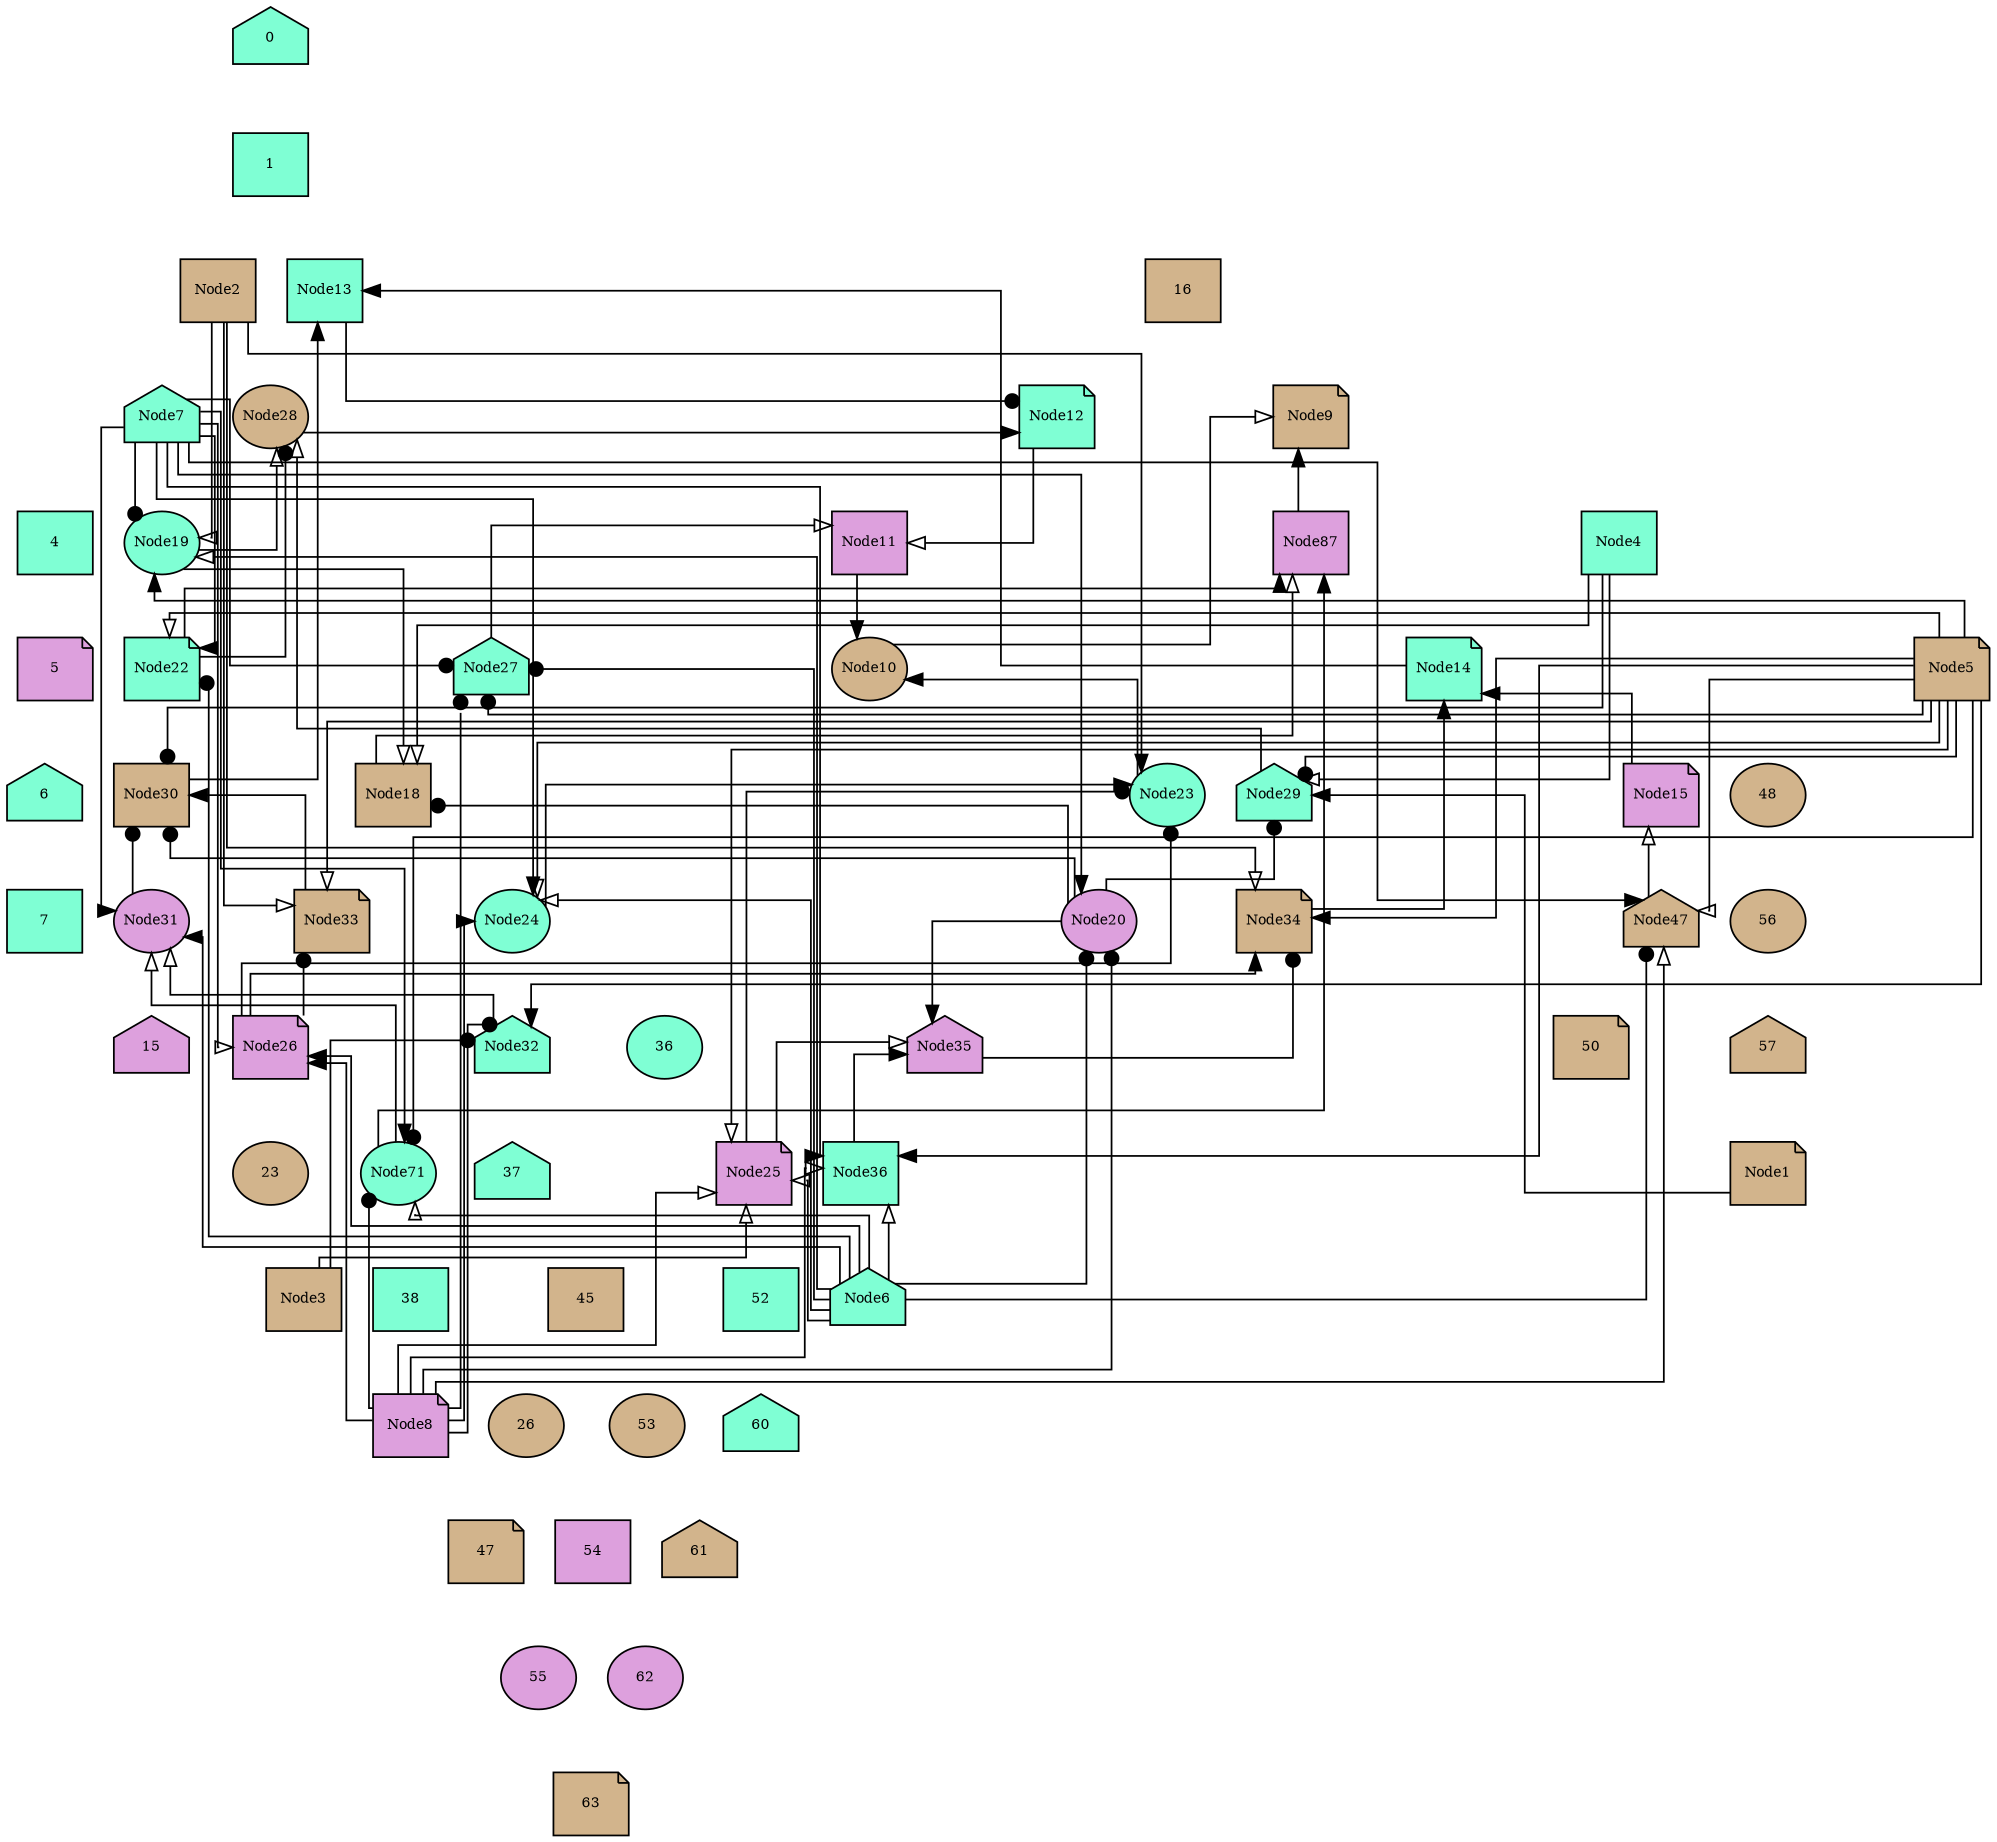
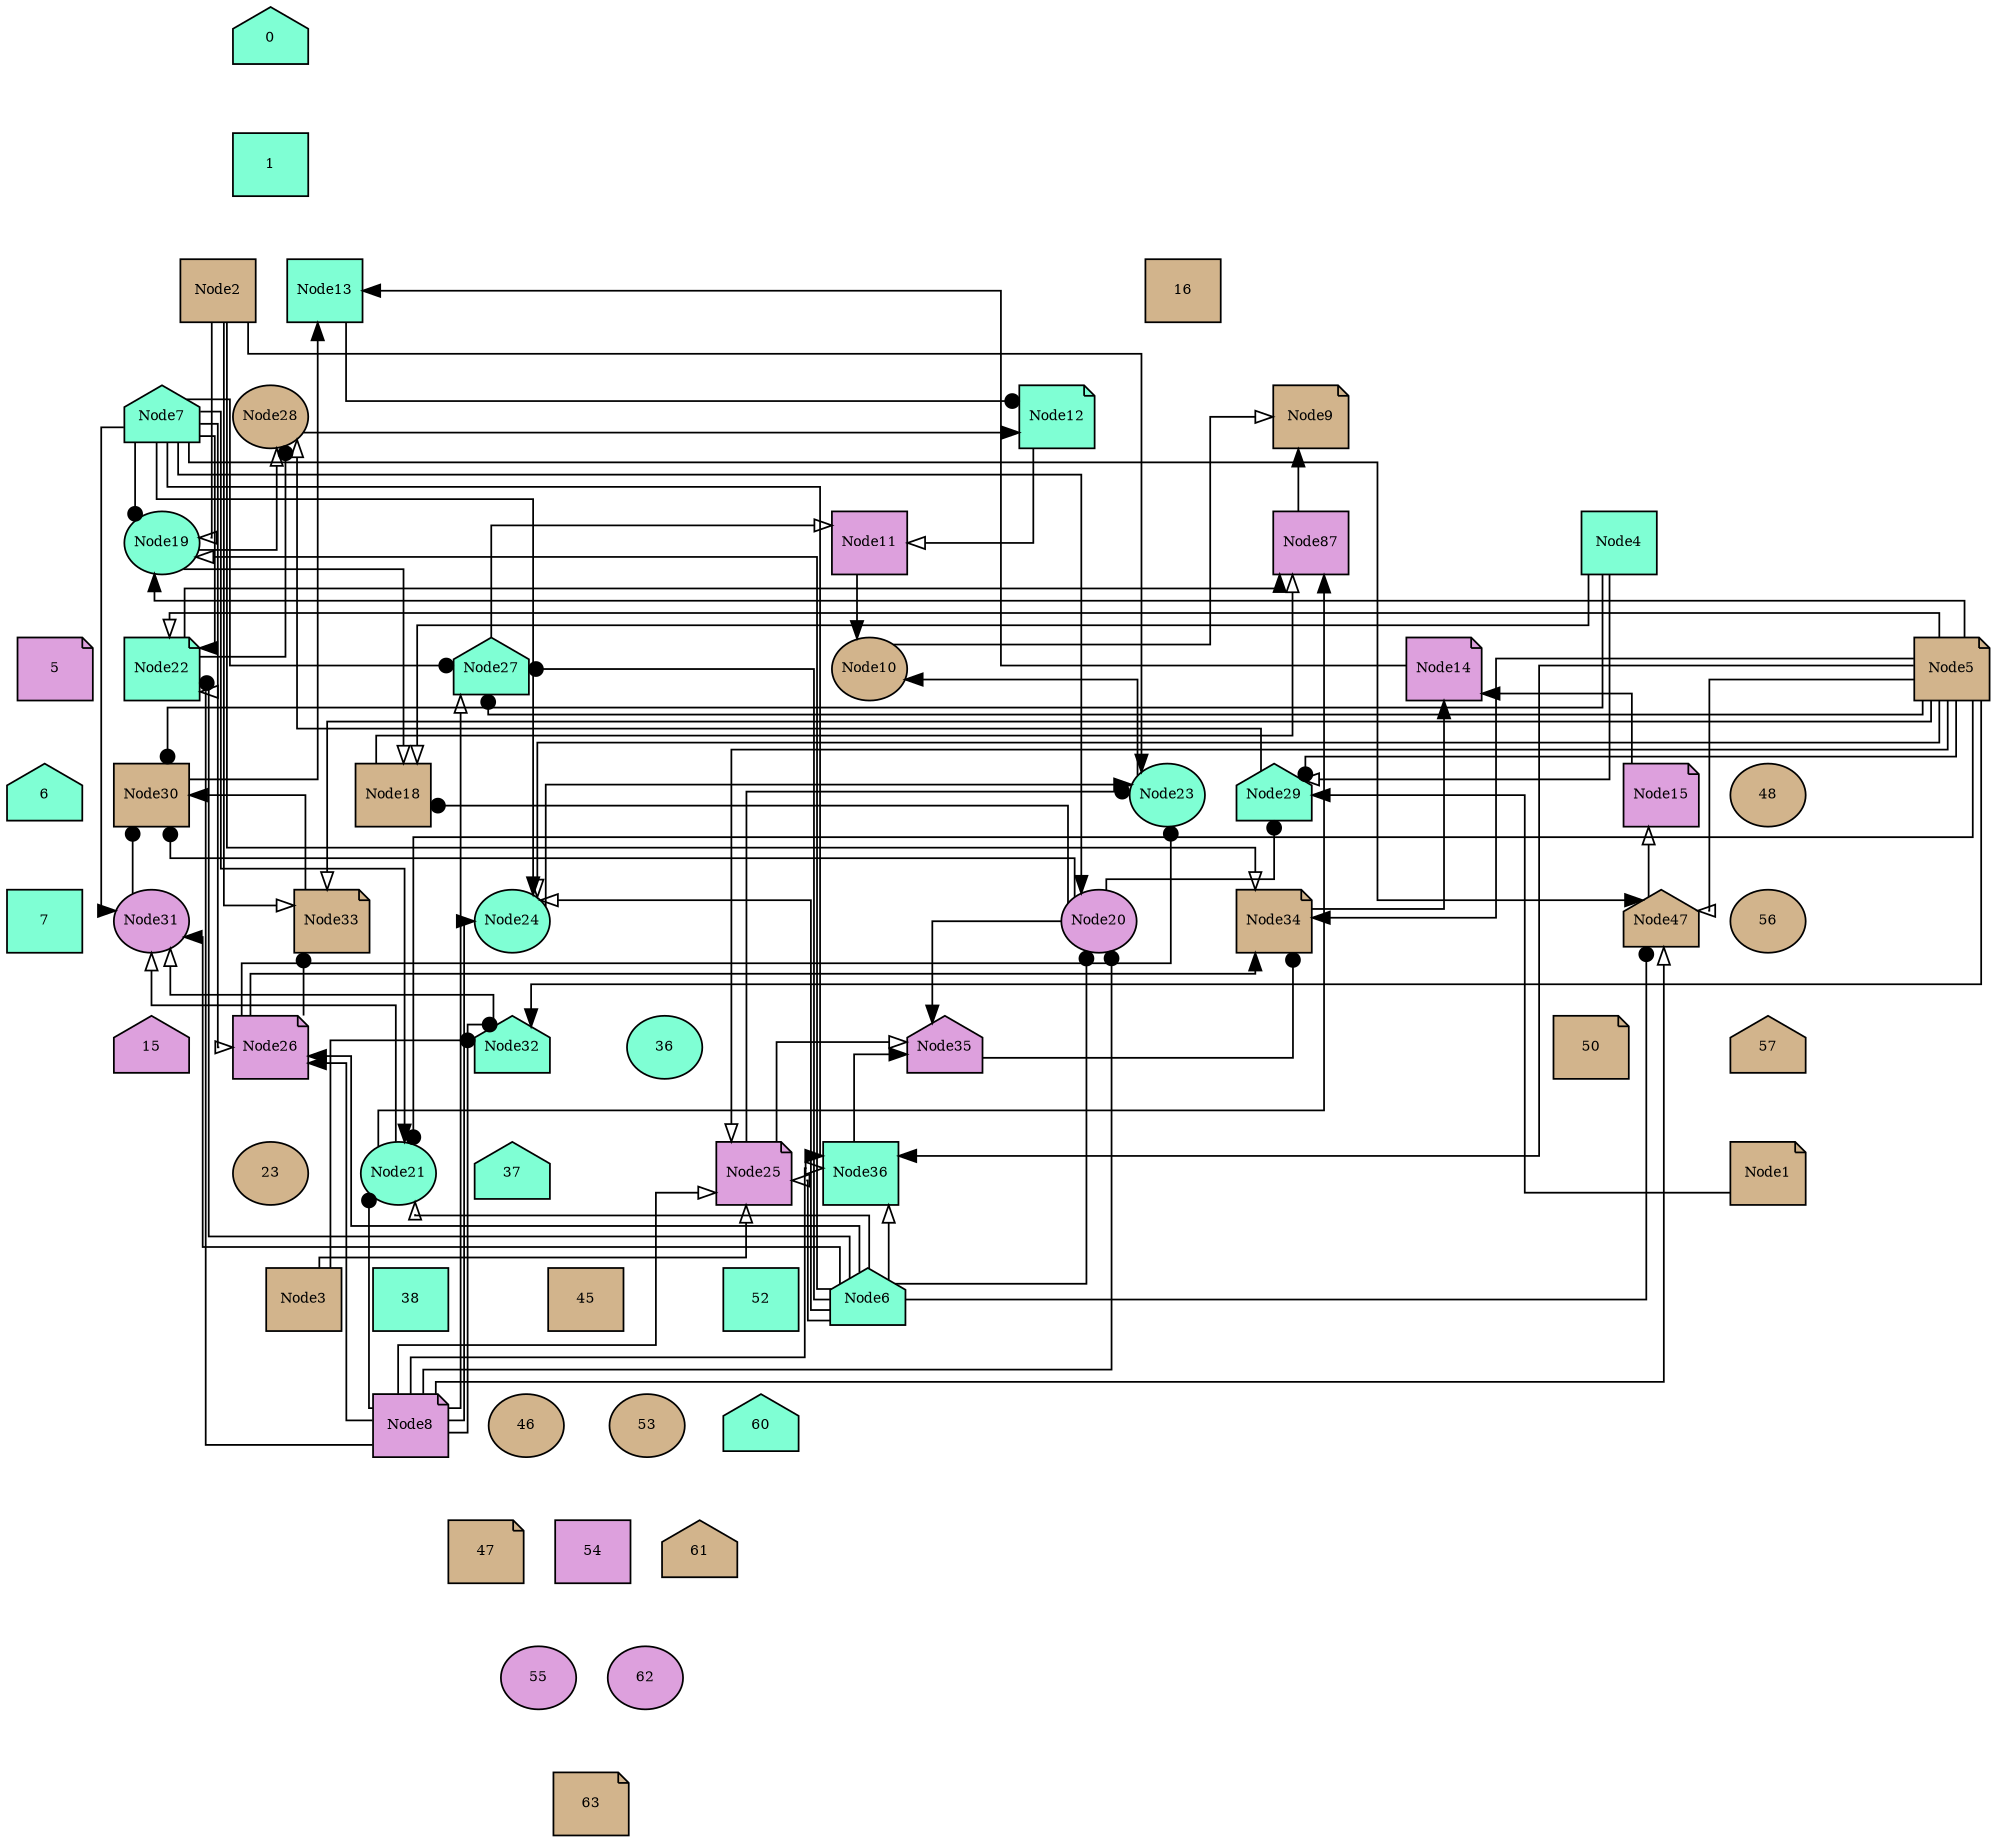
(55, 543) -> none
(1444, 669) -> (1444, 669)
(461, 907) -> (461, 907)
(398, 1173) -> (398, 1173)
none -> (206, 1267)
(526, 1426) -> (526, 1426)
